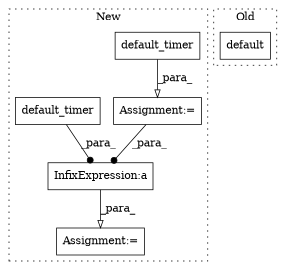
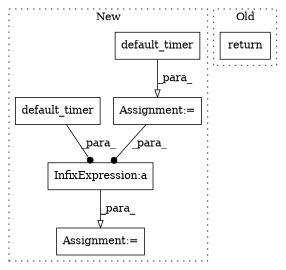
(245, 46) -> (245, 46)
